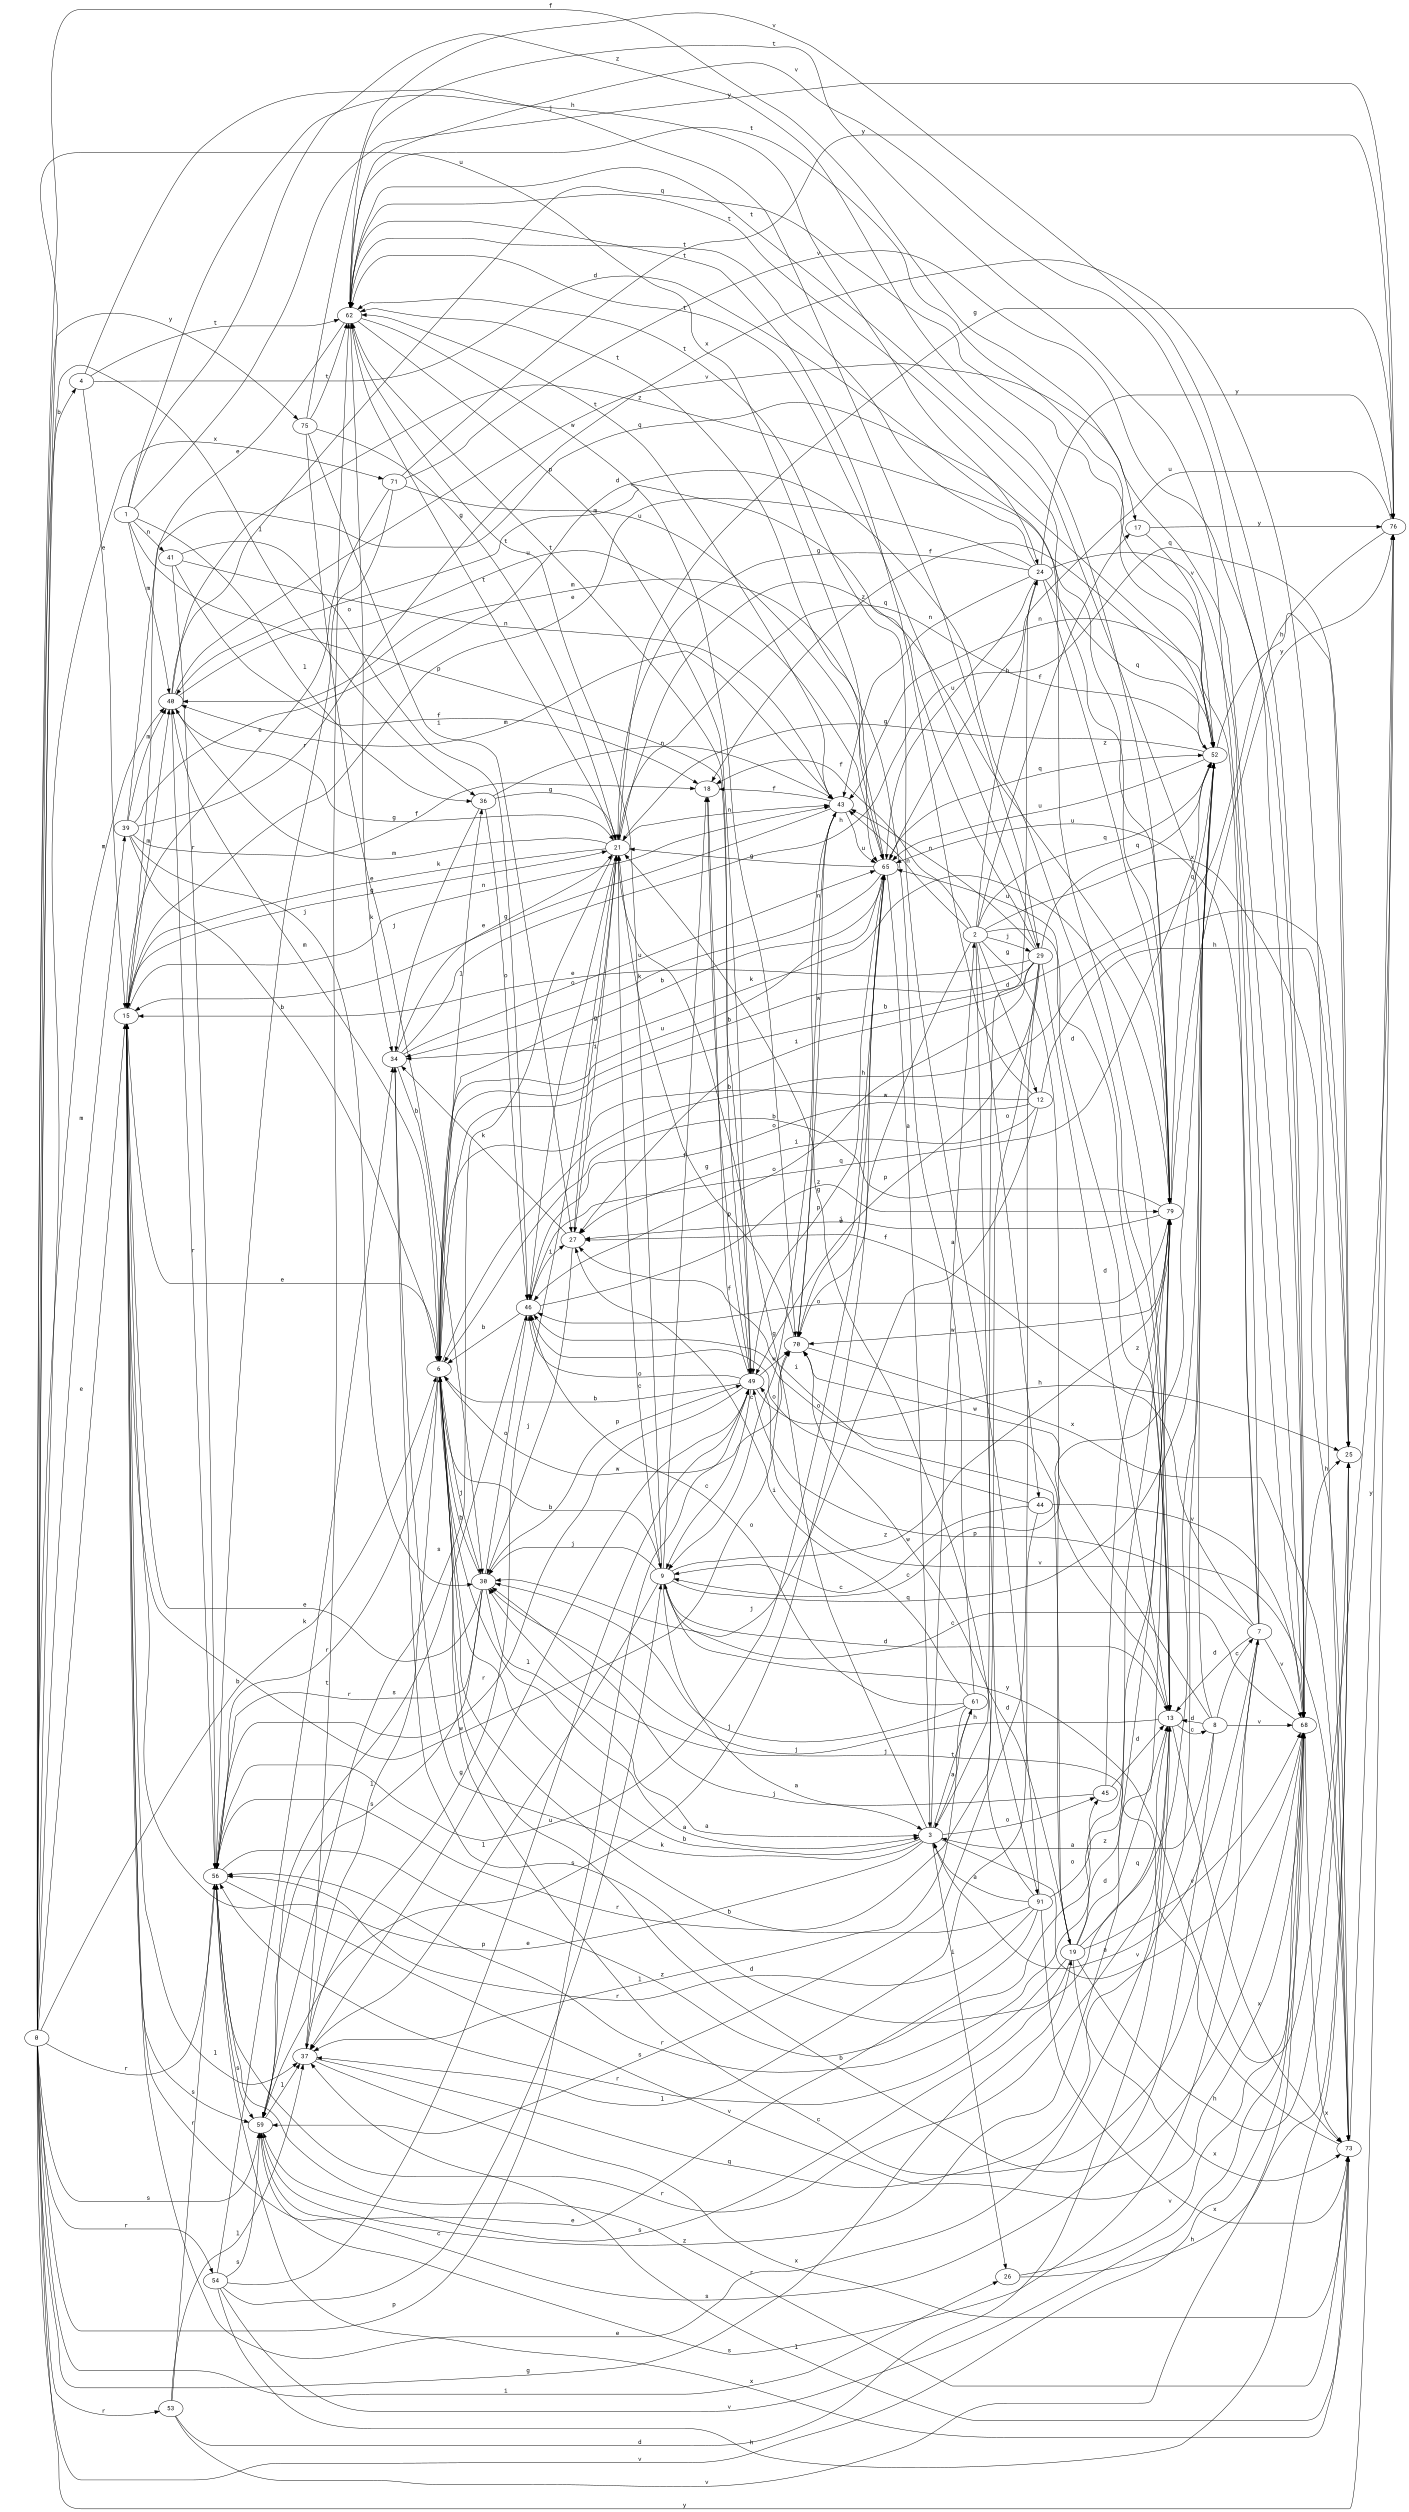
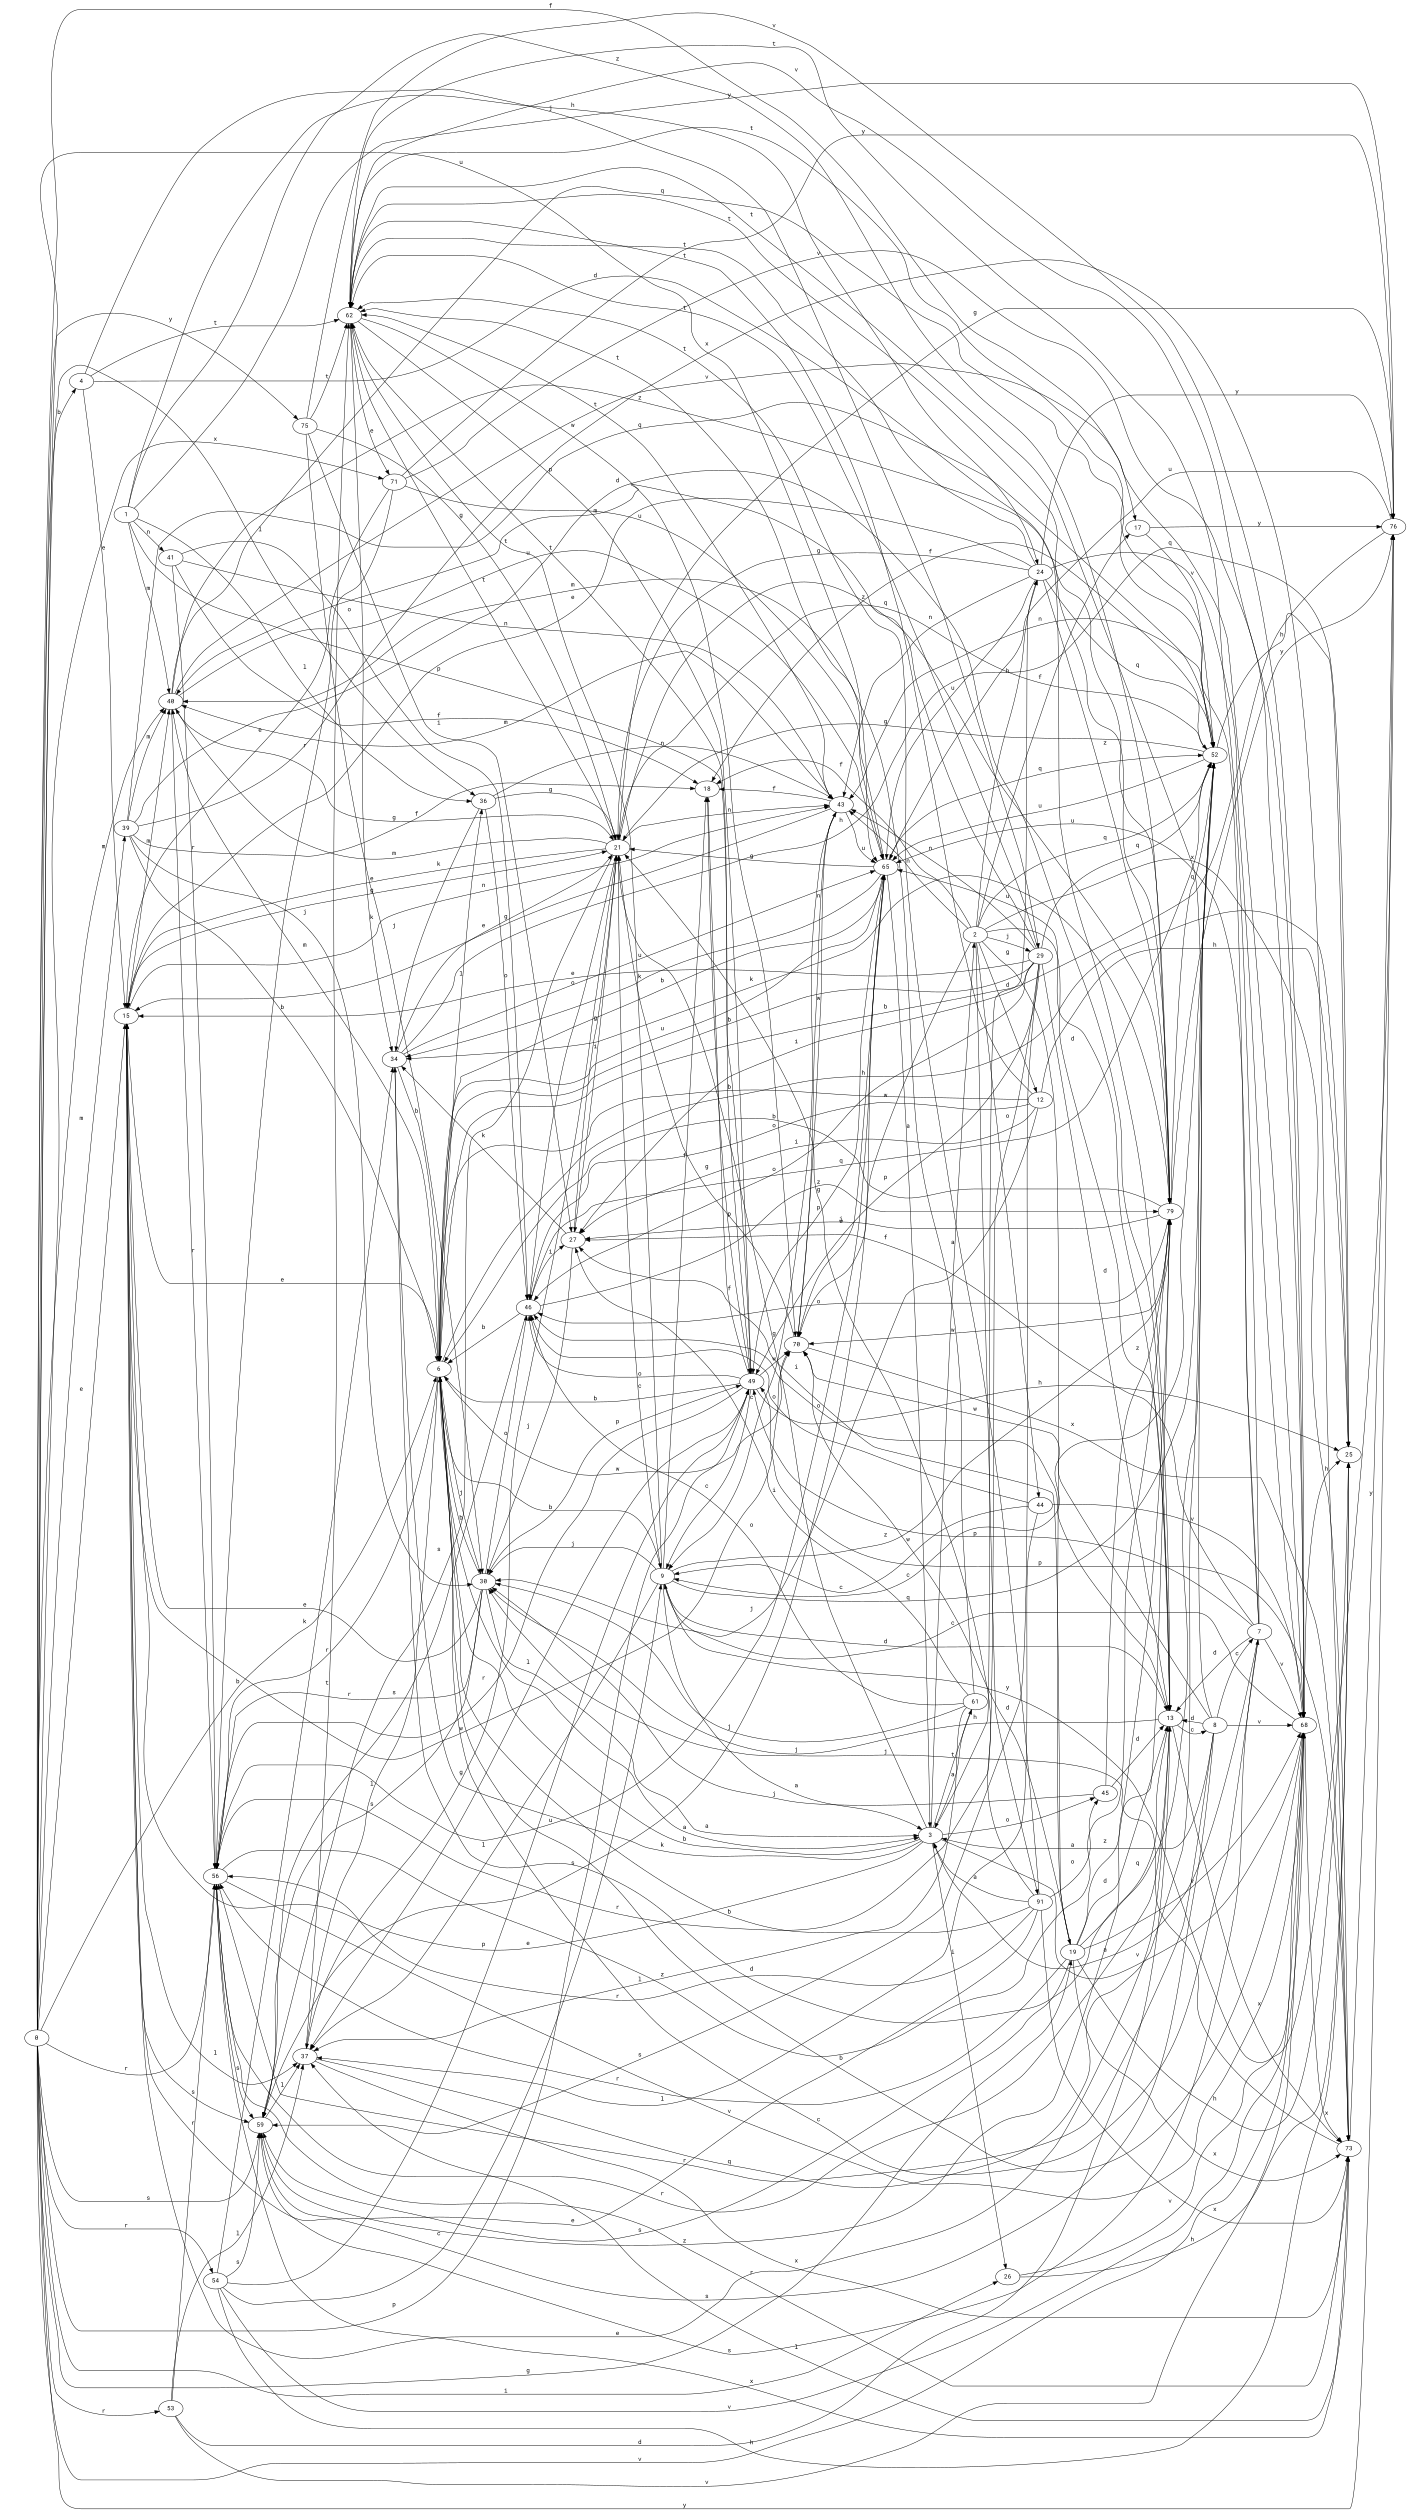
(152, 629) -> (361, 399)
(1040, 1563) -> (1040, 1563)
(1010, 2004) -> (748, 2178)
